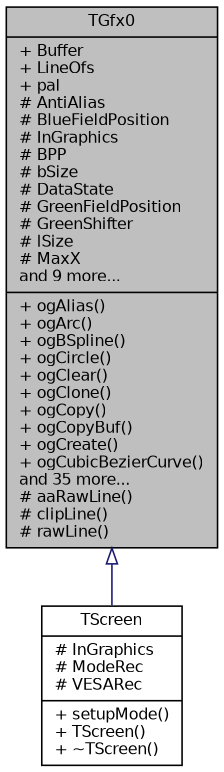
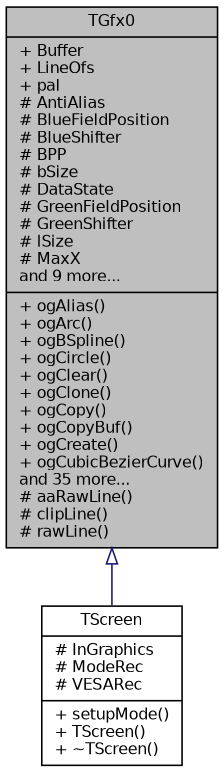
(69, 138) -> (70, 138)
